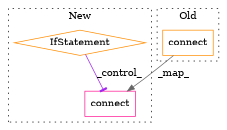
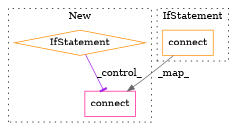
(188, 16) -> (193, 16)
